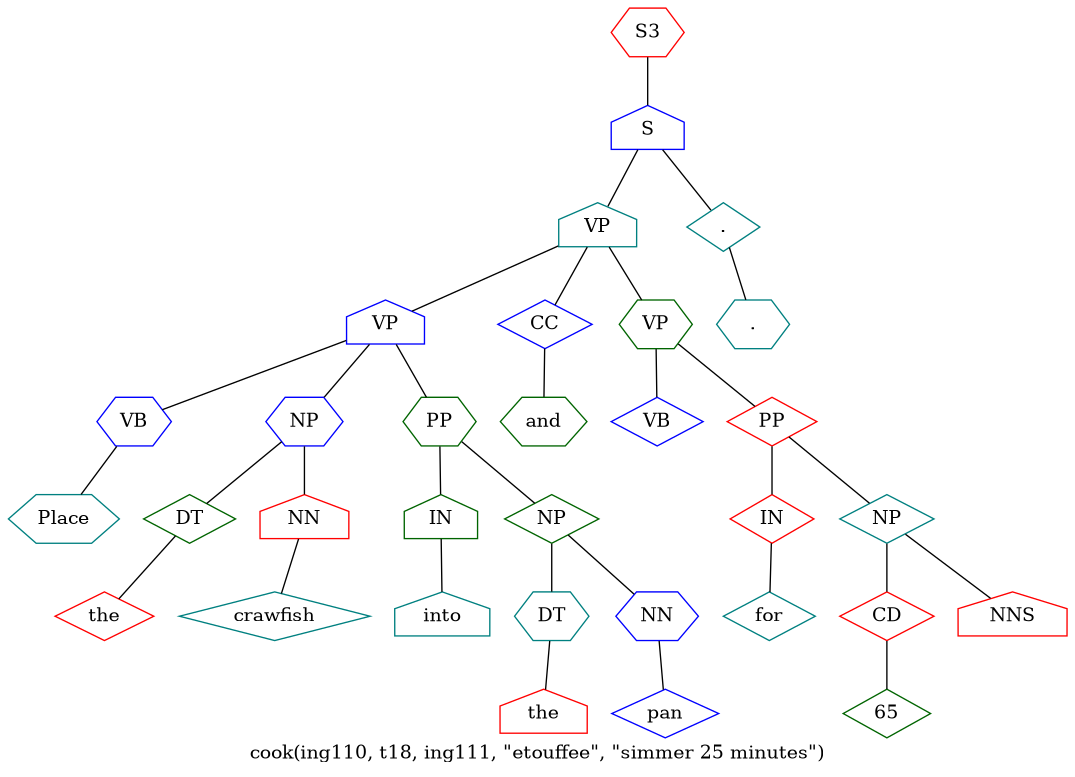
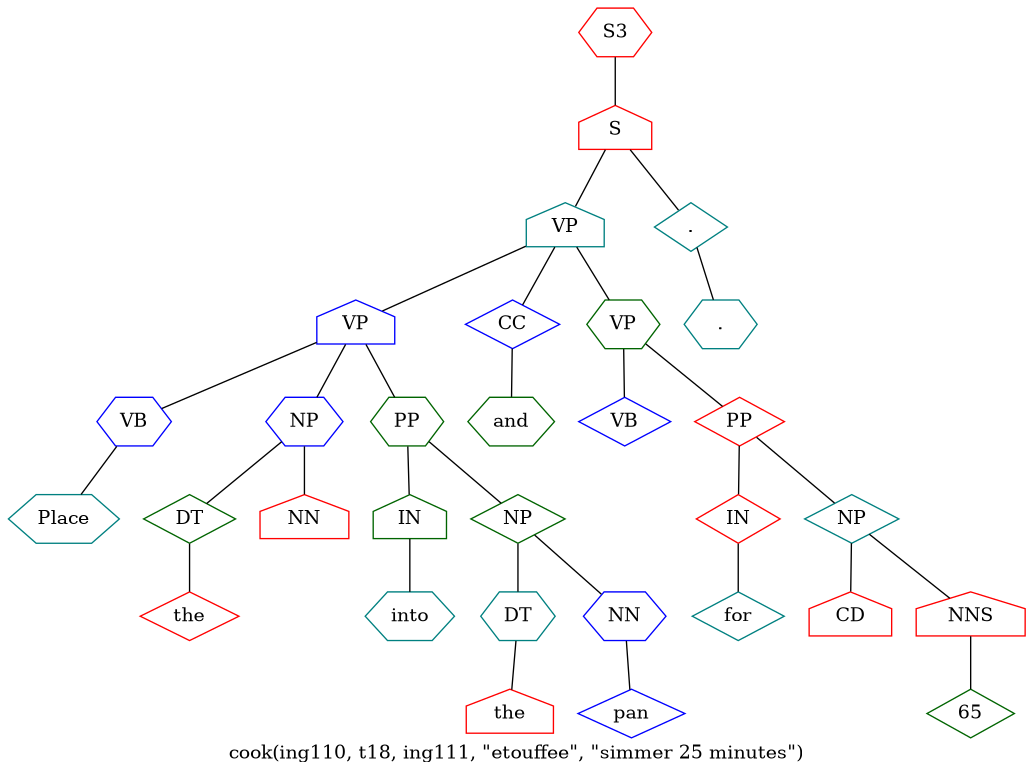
(648, 130) -> (615, 130)
(275, 616) -> none
(442, 616) -> (410, 616)
(887, 616) -> (850, 616)
(887, 665) -> (971, 663)
